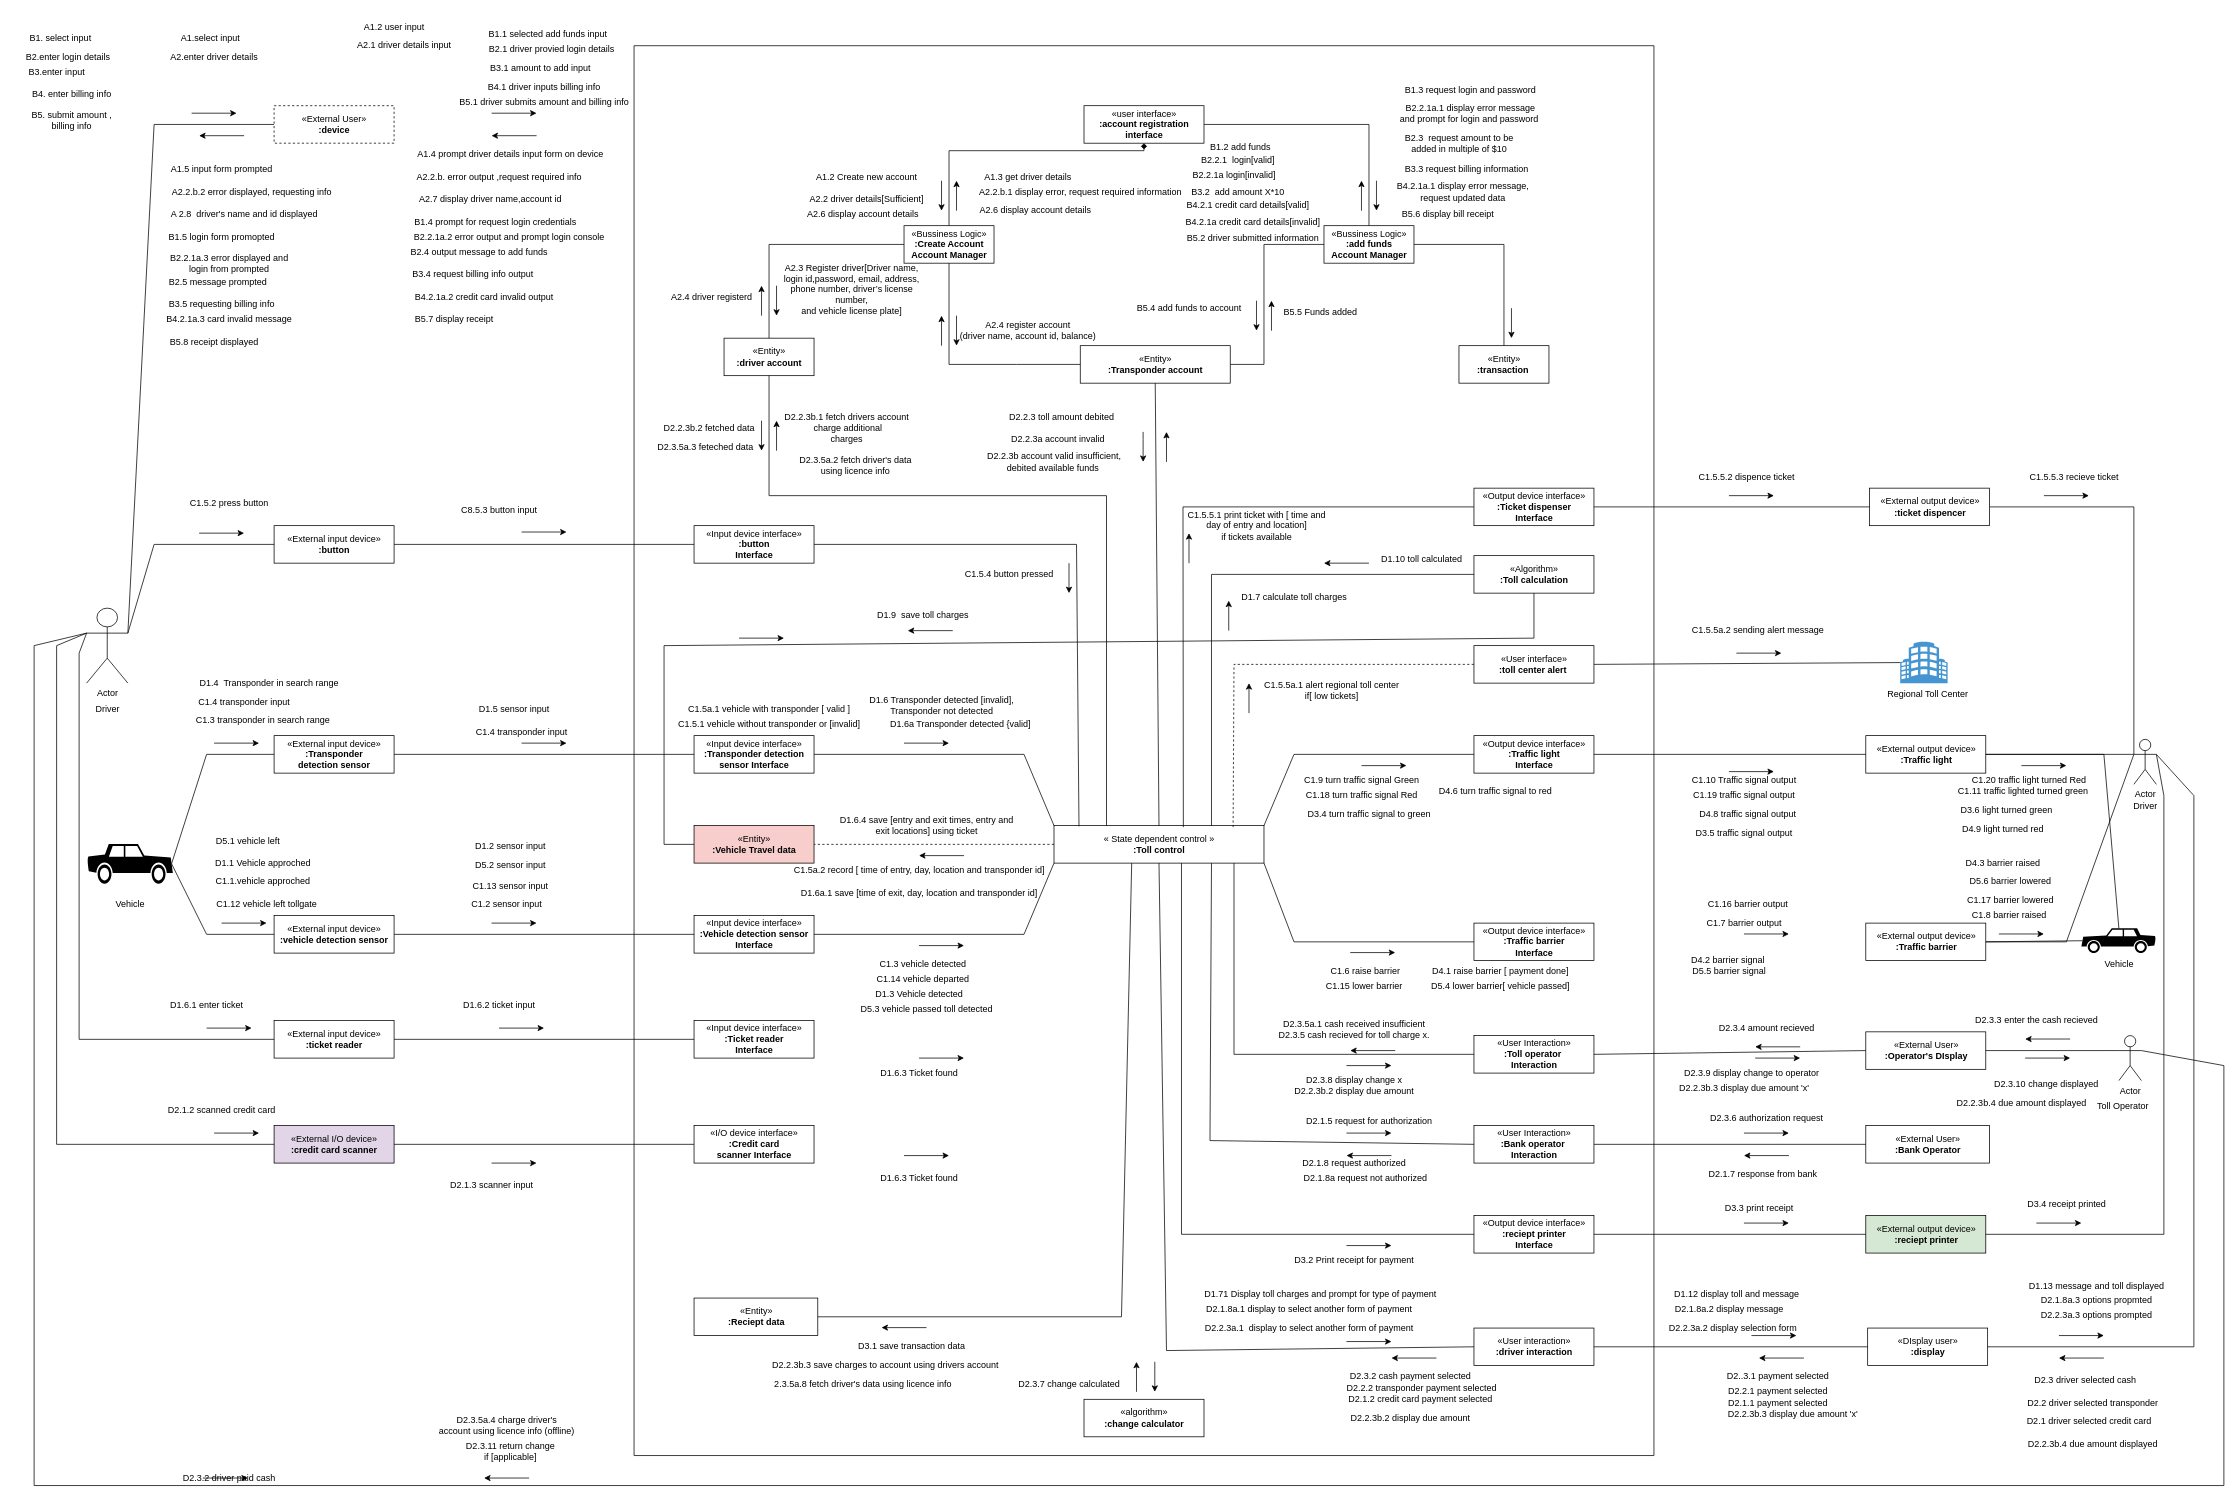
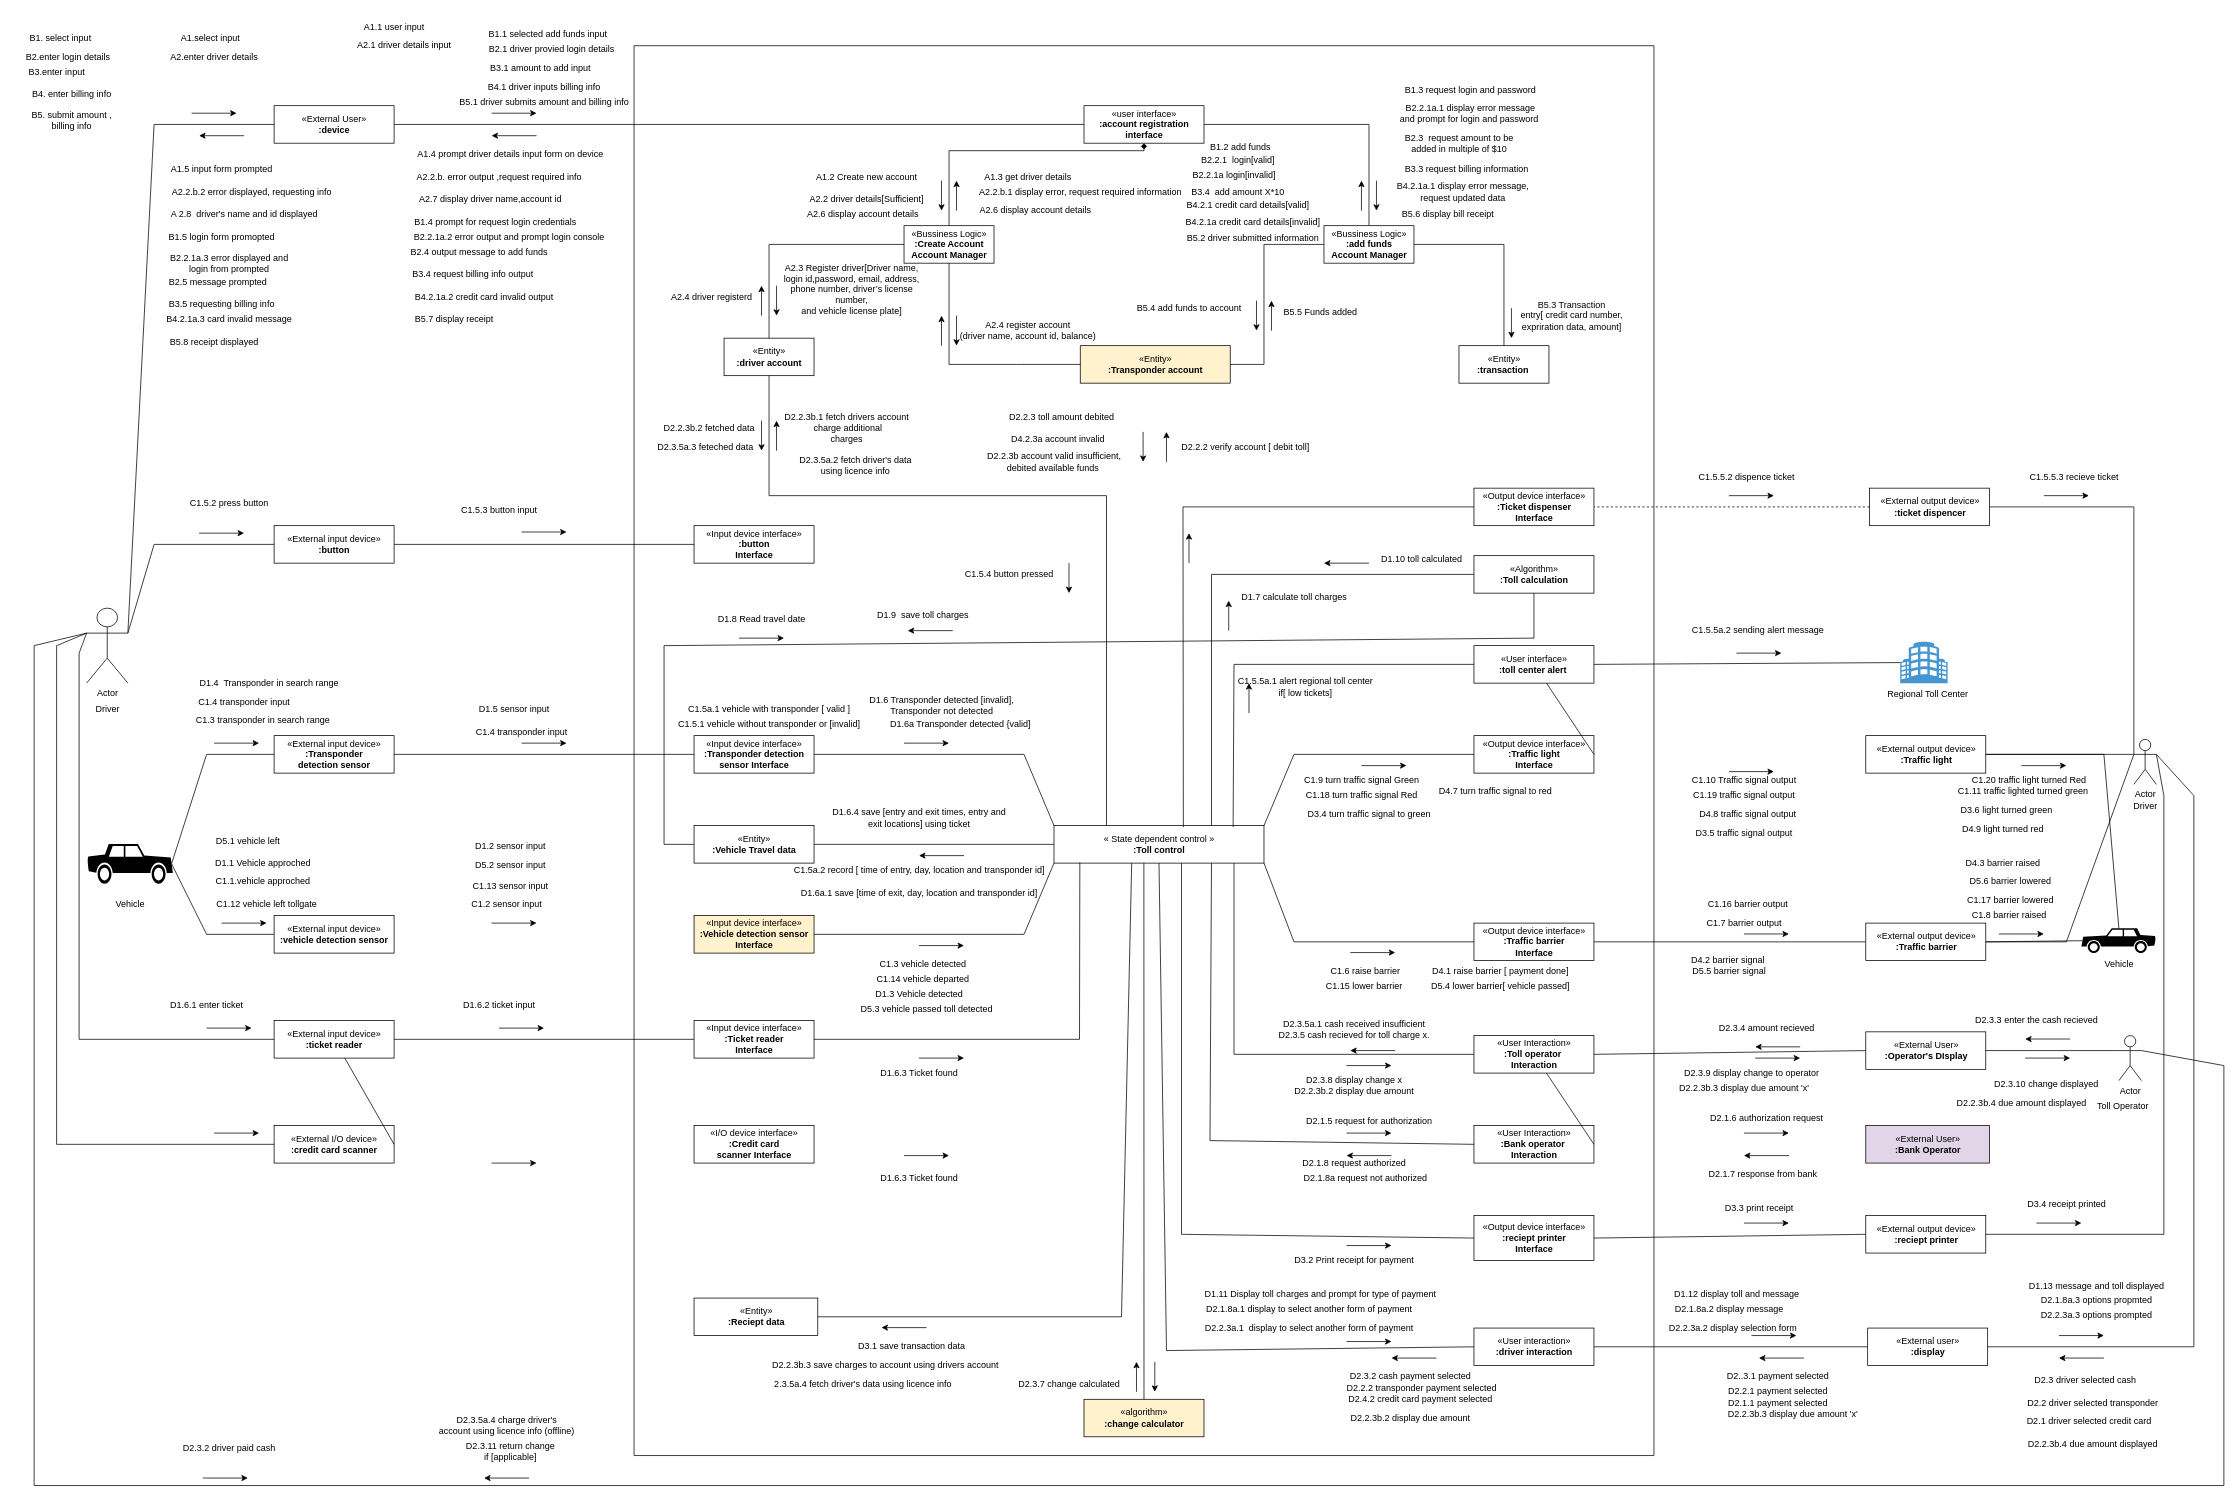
(395, 27) -> (395, 27)
(334, 124) -> (334, 124)
none -> (739, 124)
(1238, 192) -> (1238, 192)
none -> (1572, 315)
(1155, 364) -> (1155, 364)
(1058, 439) -> (1058, 439)
none -> (1245, 447)
(1731, 507) -> (1731, 507)
(500, 510) -> (500, 510)
(1257, 525) -> none
(1077, 554) -> none
(1157, 604) -> none
none -> (762, 619)
(1273, 664) -> (1273, 664)
(1332, 690) -> (1305, 687)
(1730, 754) -> (1571, 719)
(1497, 792) -> (1497, 792)
(927, 825) -> (919, 818)
(754, 844) -> (754, 844)
(934, 844) -> (934, 844)
(544, 934) -> none
(754, 934) -> (754, 934)
none -> (1730, 942)
none -> (1035, 1039)
(222, 1110) -> none
(1767, 1118) -> (1767, 1118)
none -> (1144, 1131)
(334, 1144) -> (334, 1144)
(544, 1144) -> (370, 1101)
(1730, 1144) -> (1571, 1109)
(1928, 1144) -> (1928, 1144)
(492, 1185) -> none
(1534, 1234) -> (1534, 1238)
(1926, 1234) -> (1926, 1234)
(1321, 1294) -> (1321, 1294)
(1928, 1347) -> (1928, 1347)
(863, 1384) -> (863, 1384)
(1422, 1399) -> (1422, 1399)
(1144, 1418) -> (1144, 1418)
(229, 1478) -> (229, 1448)
